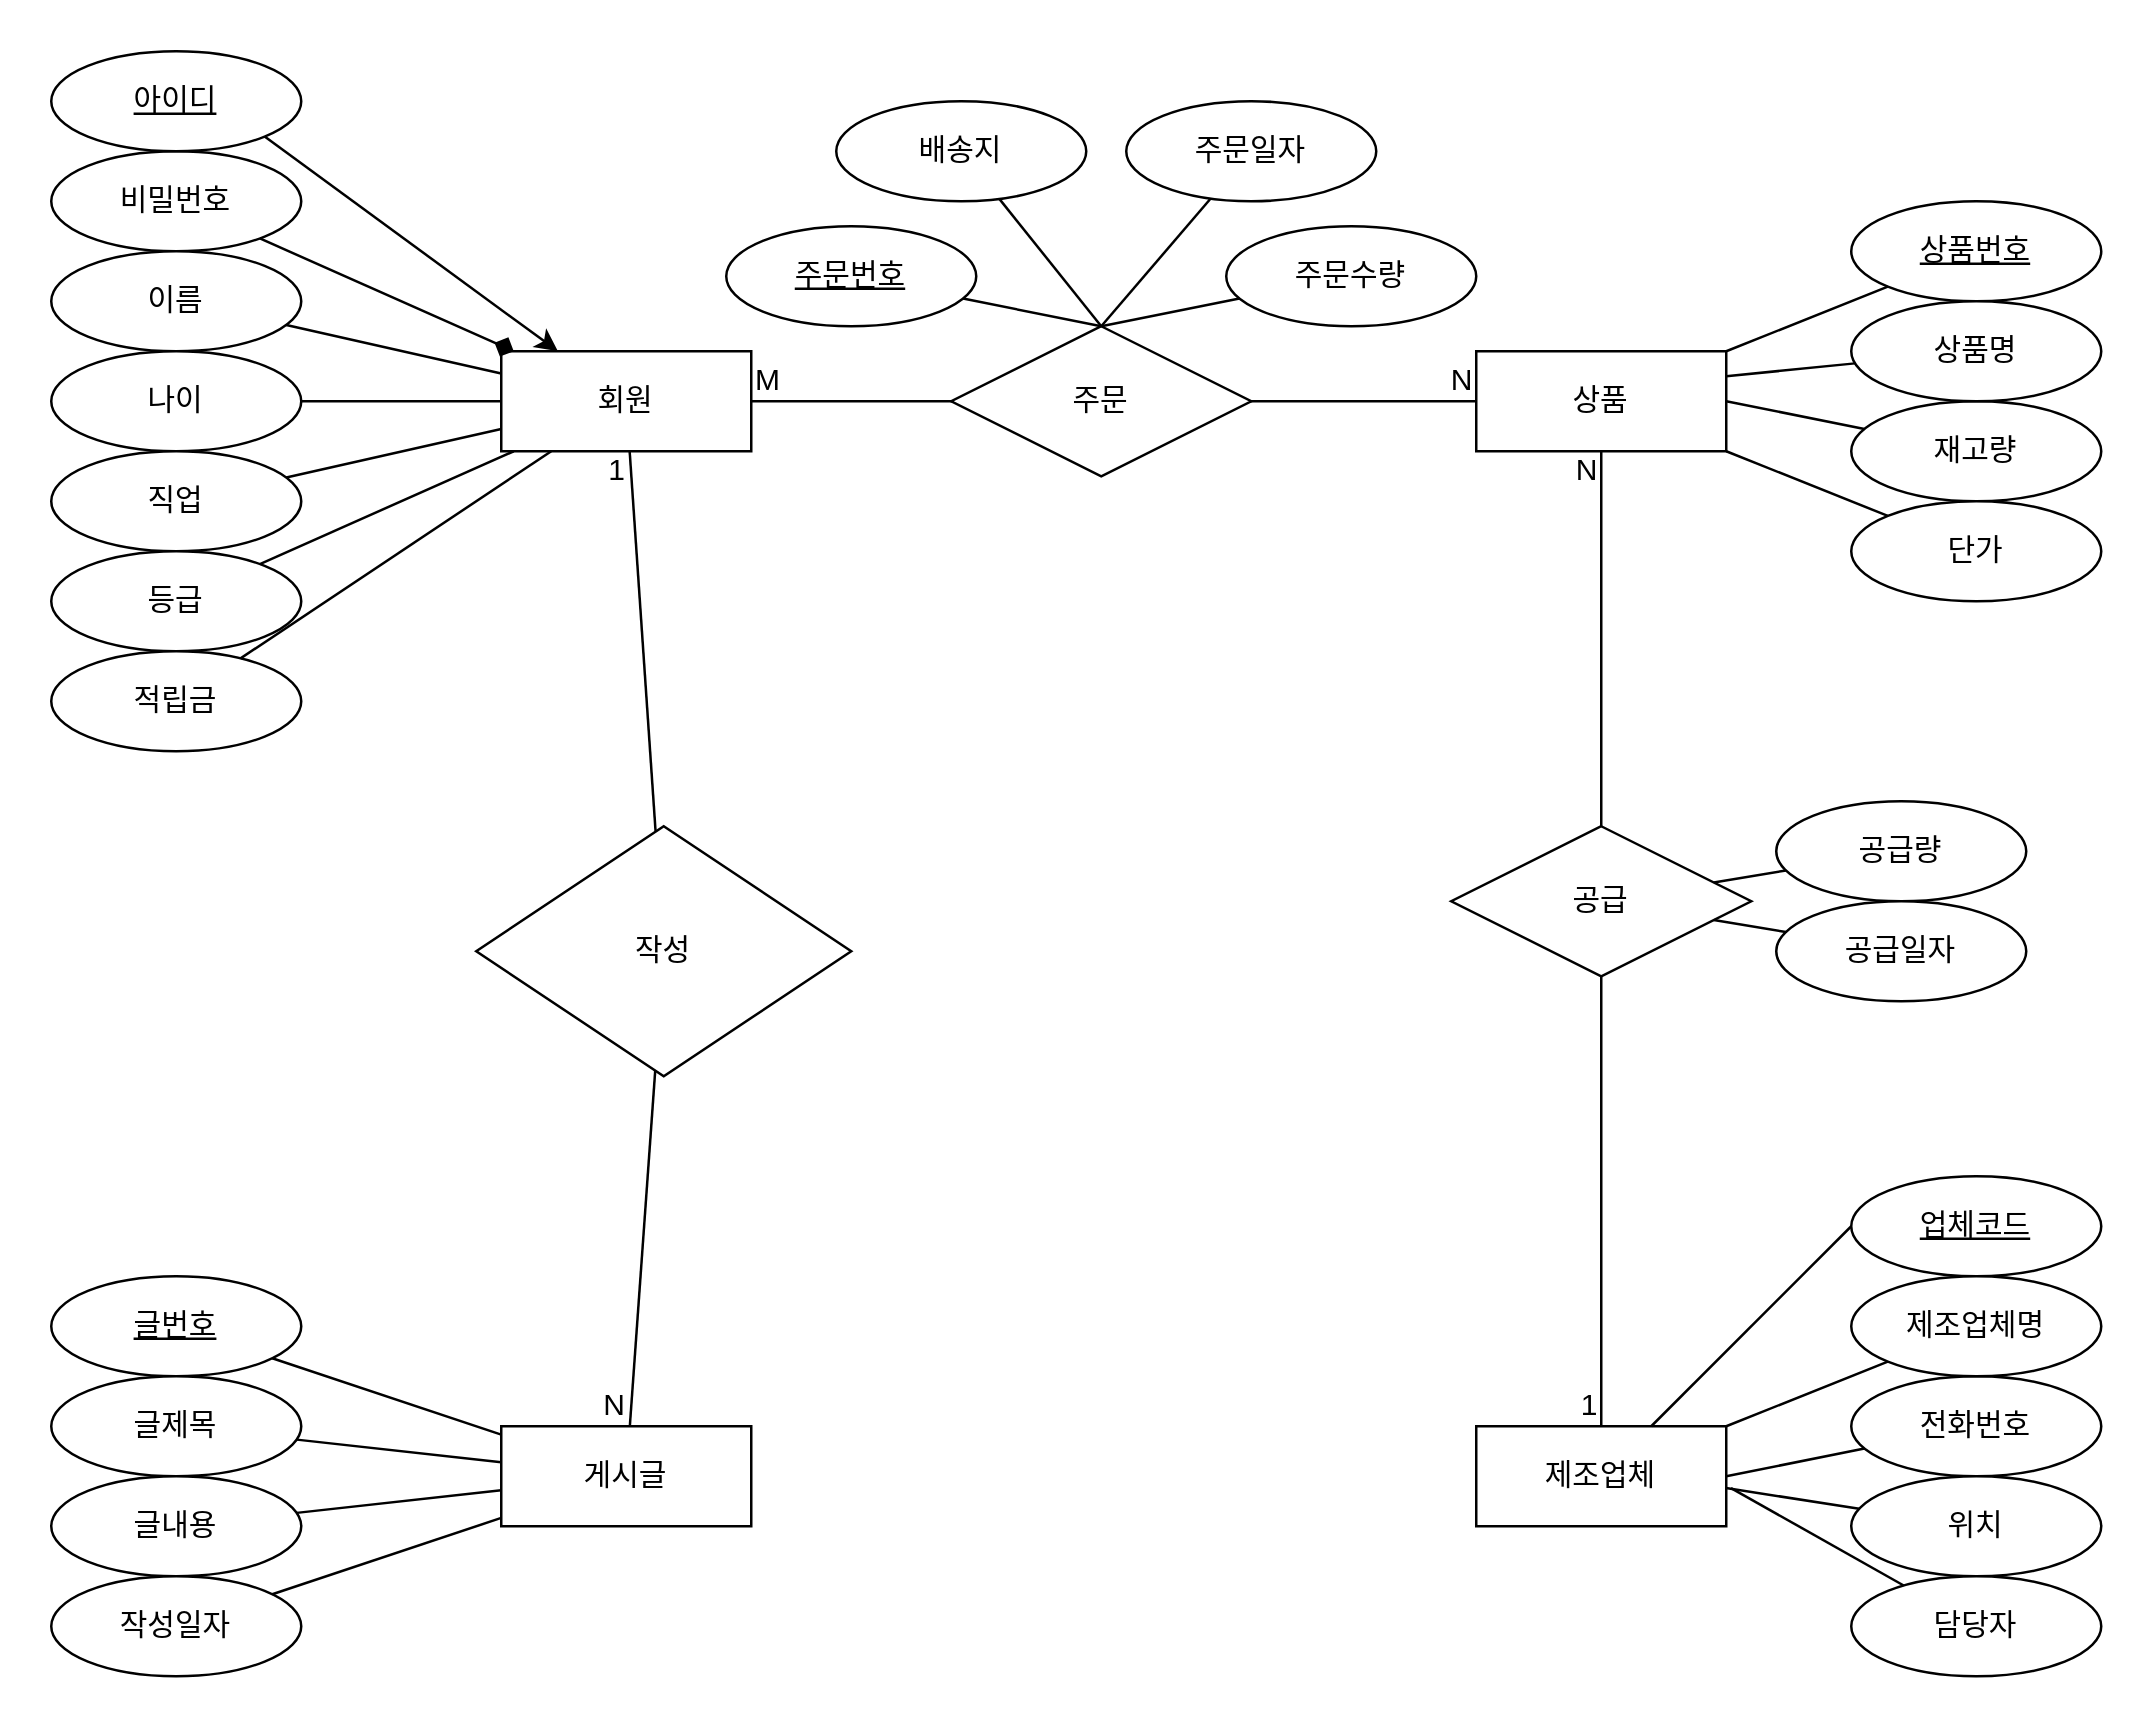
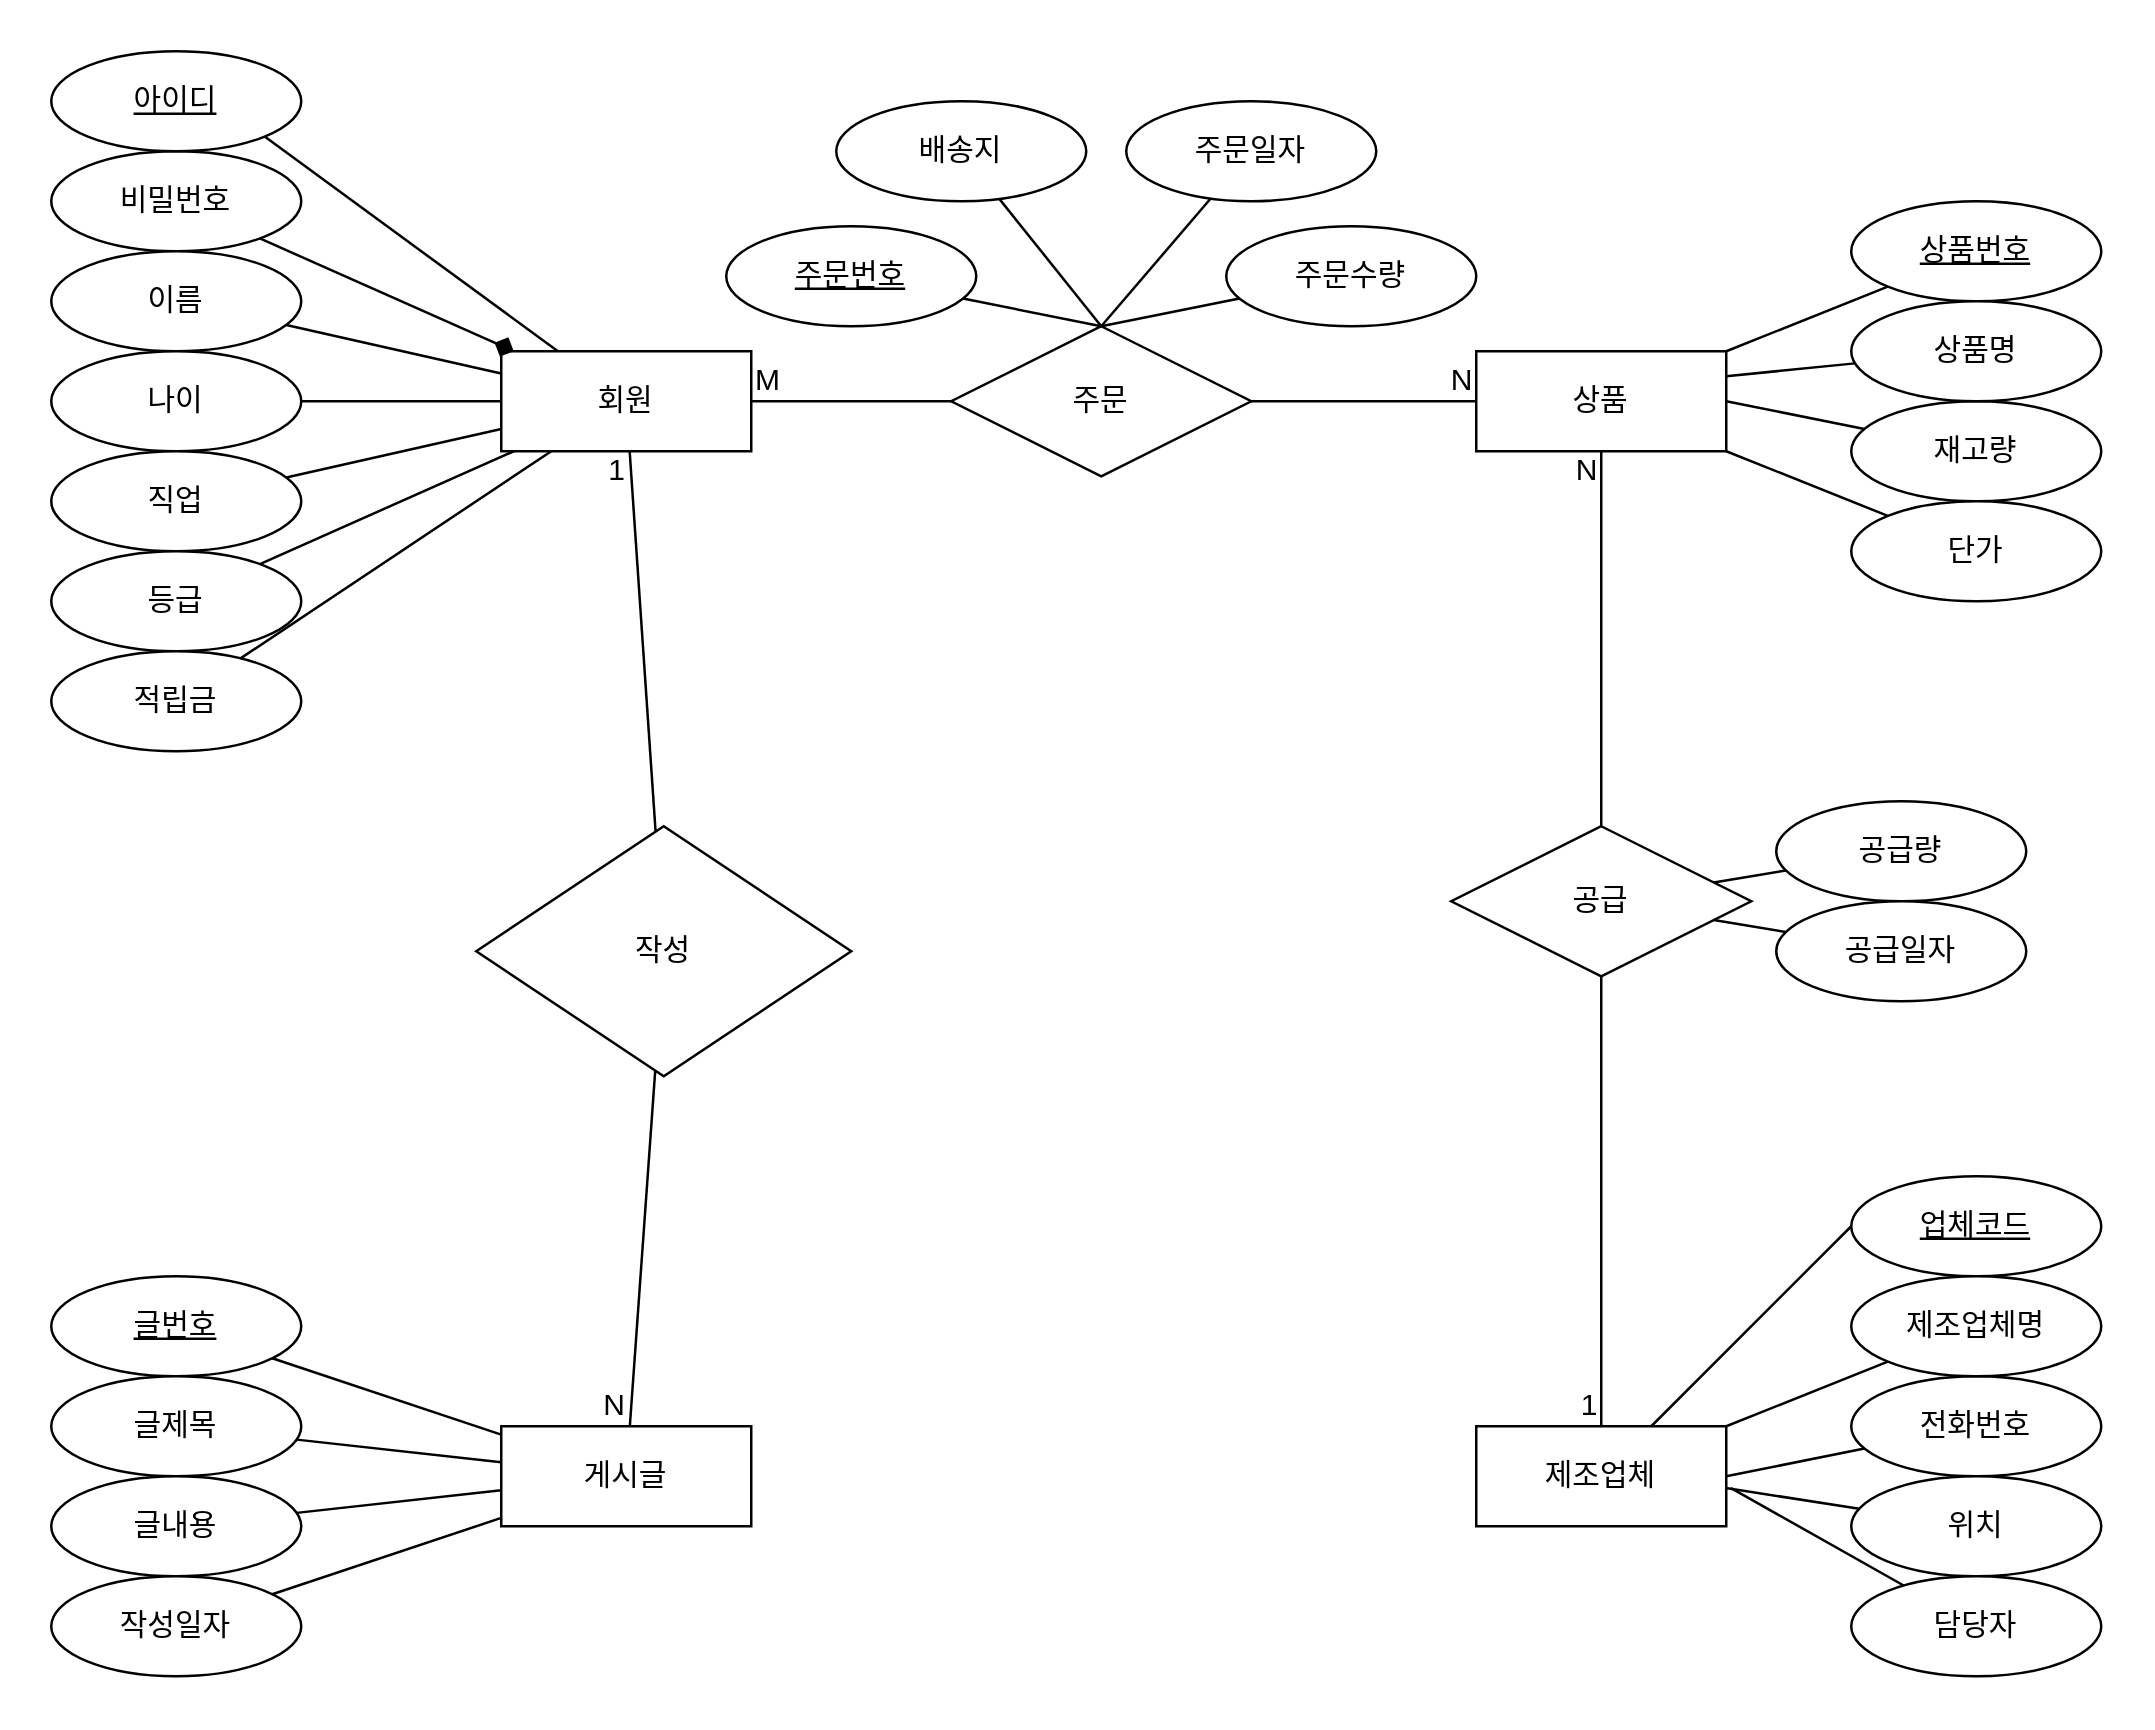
(543, 341) -> (550, 345)
